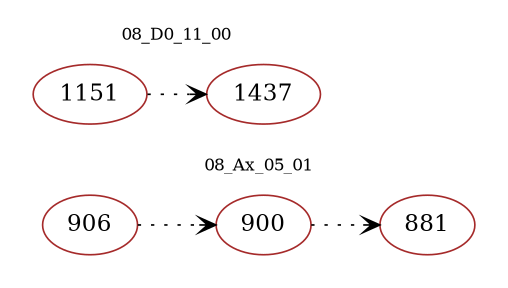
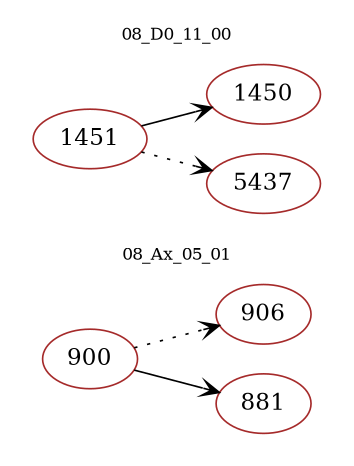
(90, 94) -> (90, 139)
none -> (264, 94)
(264, 94) -> (264, 184)
(169, 225) -> (168, 339)
(337, 225) -> (168, 379)
